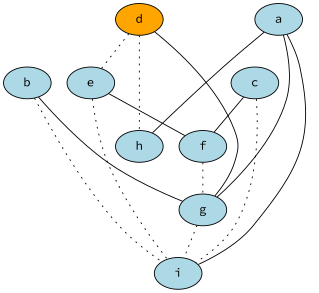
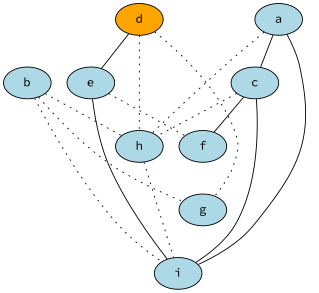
(115, 51) -> (115, 51)
(210, 79) -> (210, 79)
(222, 105) -> (224, 110)
none -> (83, 115)
(147, 115) -> (147, 115)
none -> (197, 115)
(276, 125) -> (267, 51)
(96, 154) -> (96, 154)
(203, 178) -> none
(118, 184) -> (118, 184)
(249, 191) -> (249, 191)
(190, 242) -> (159, 210)
